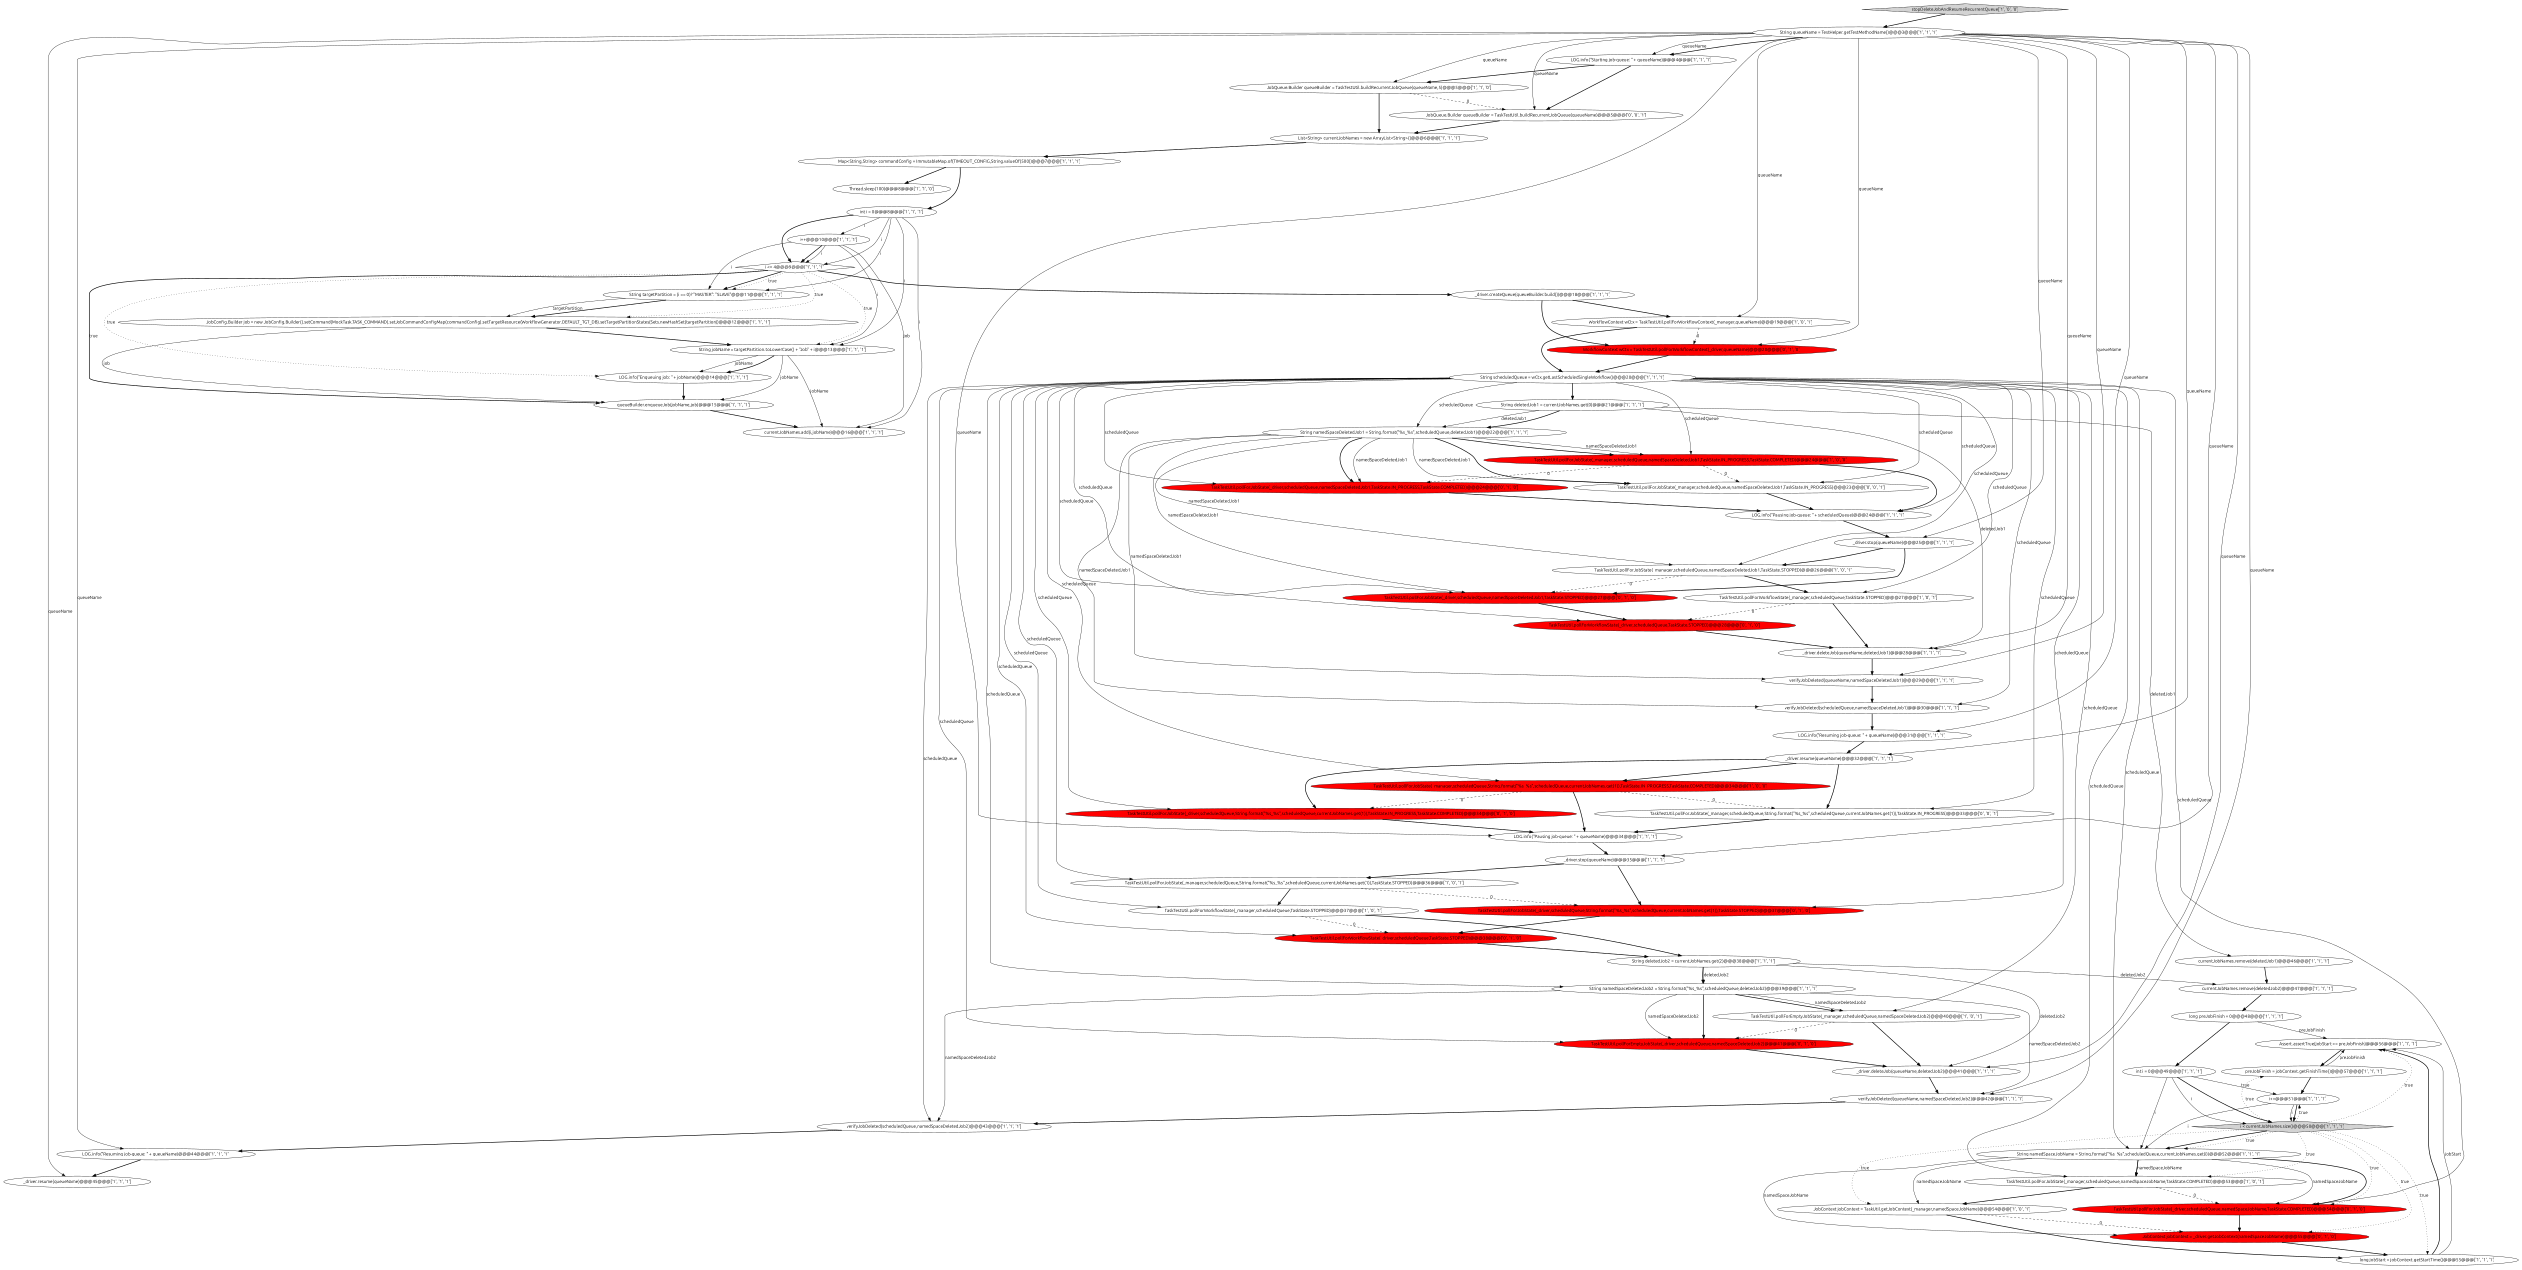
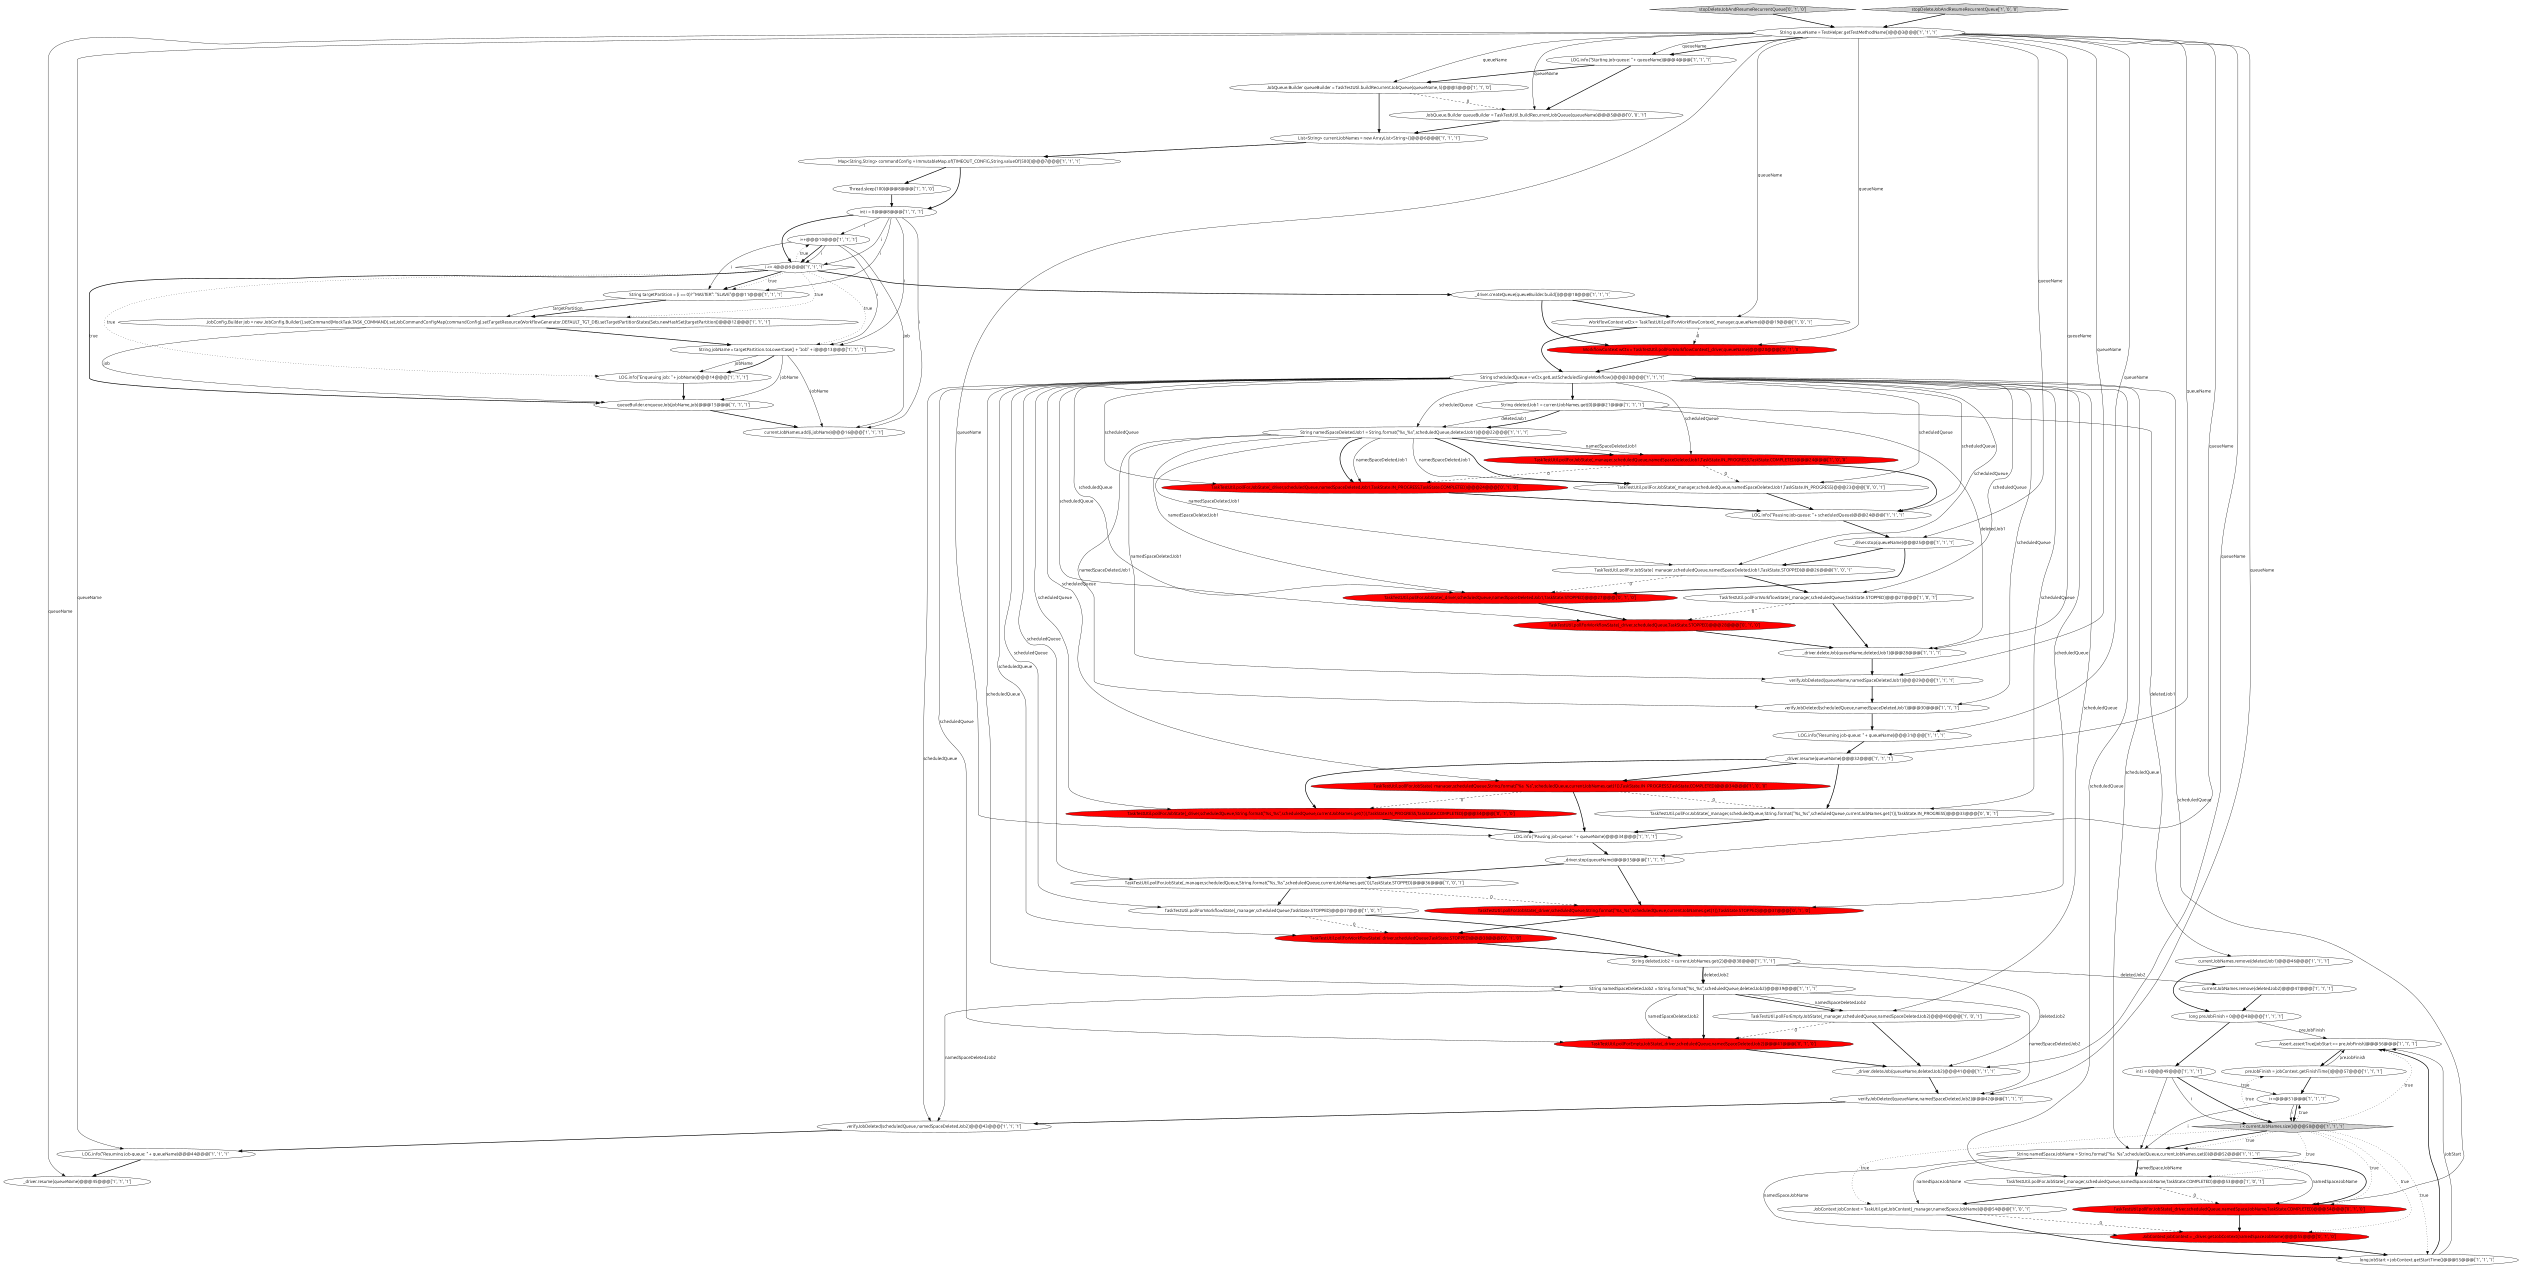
none -> (1753, 10)
none -> (892, 199)
none -> (799, 252)
(2266, 974) -> (2176, 984)
